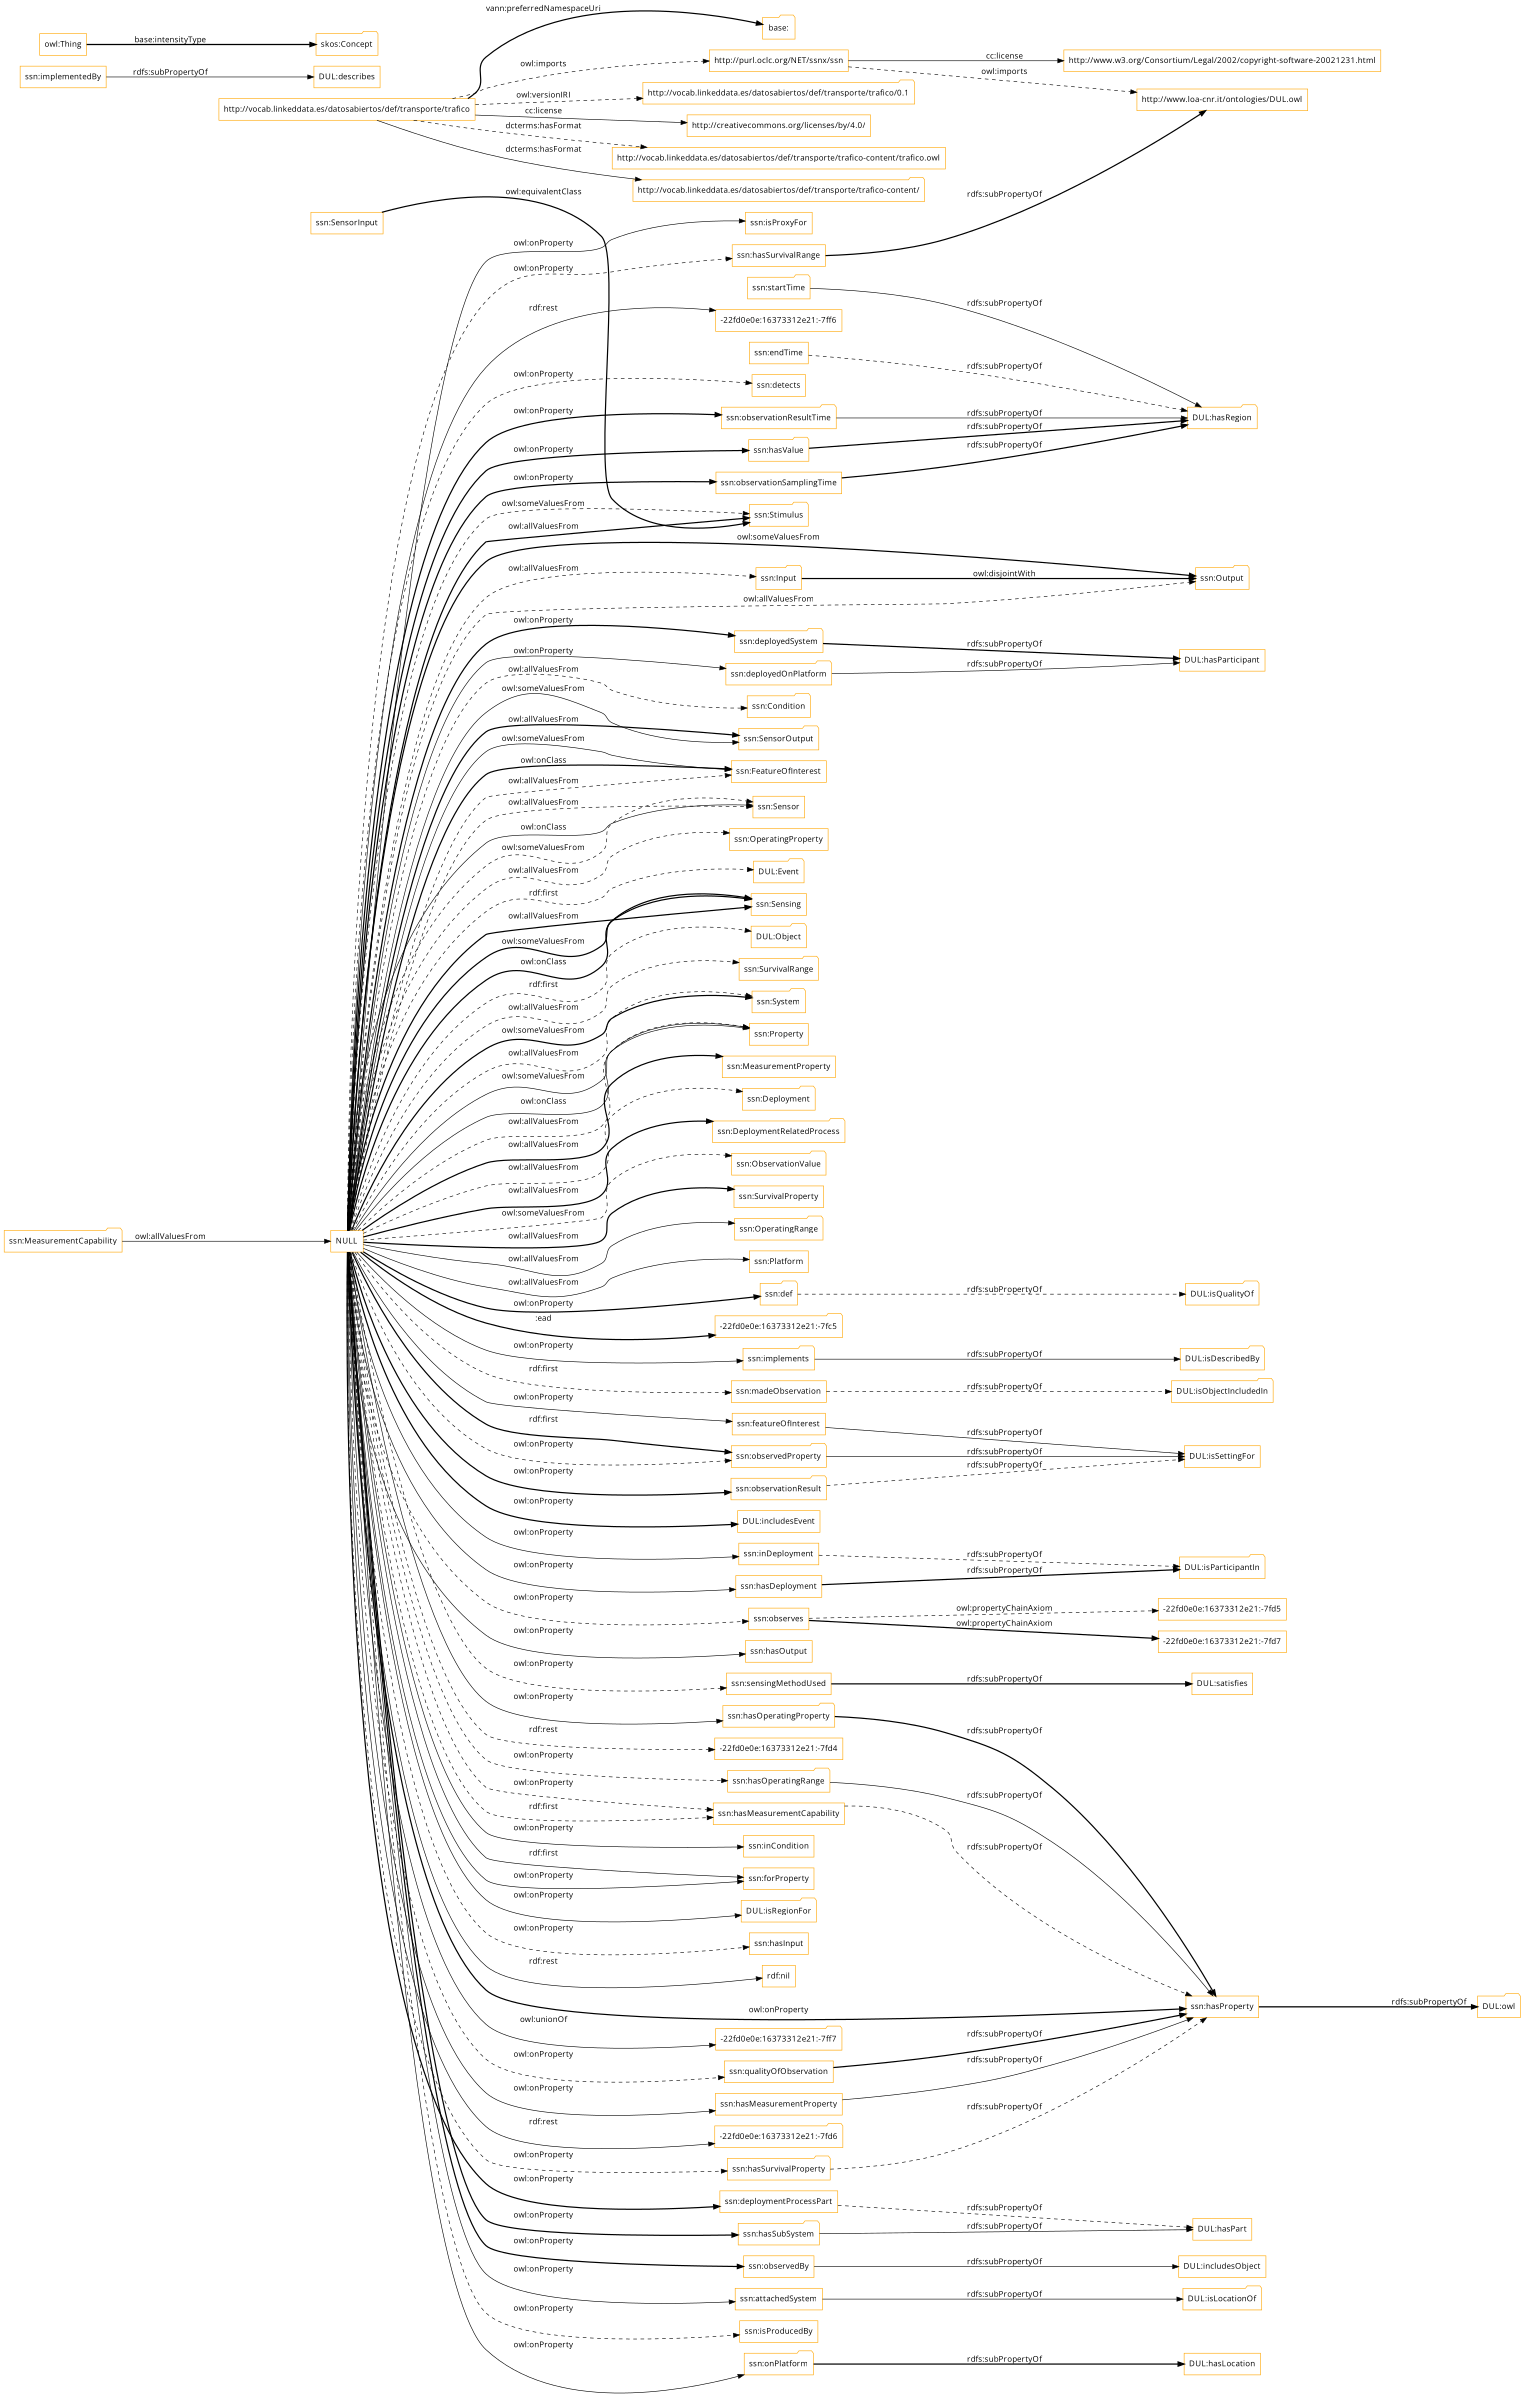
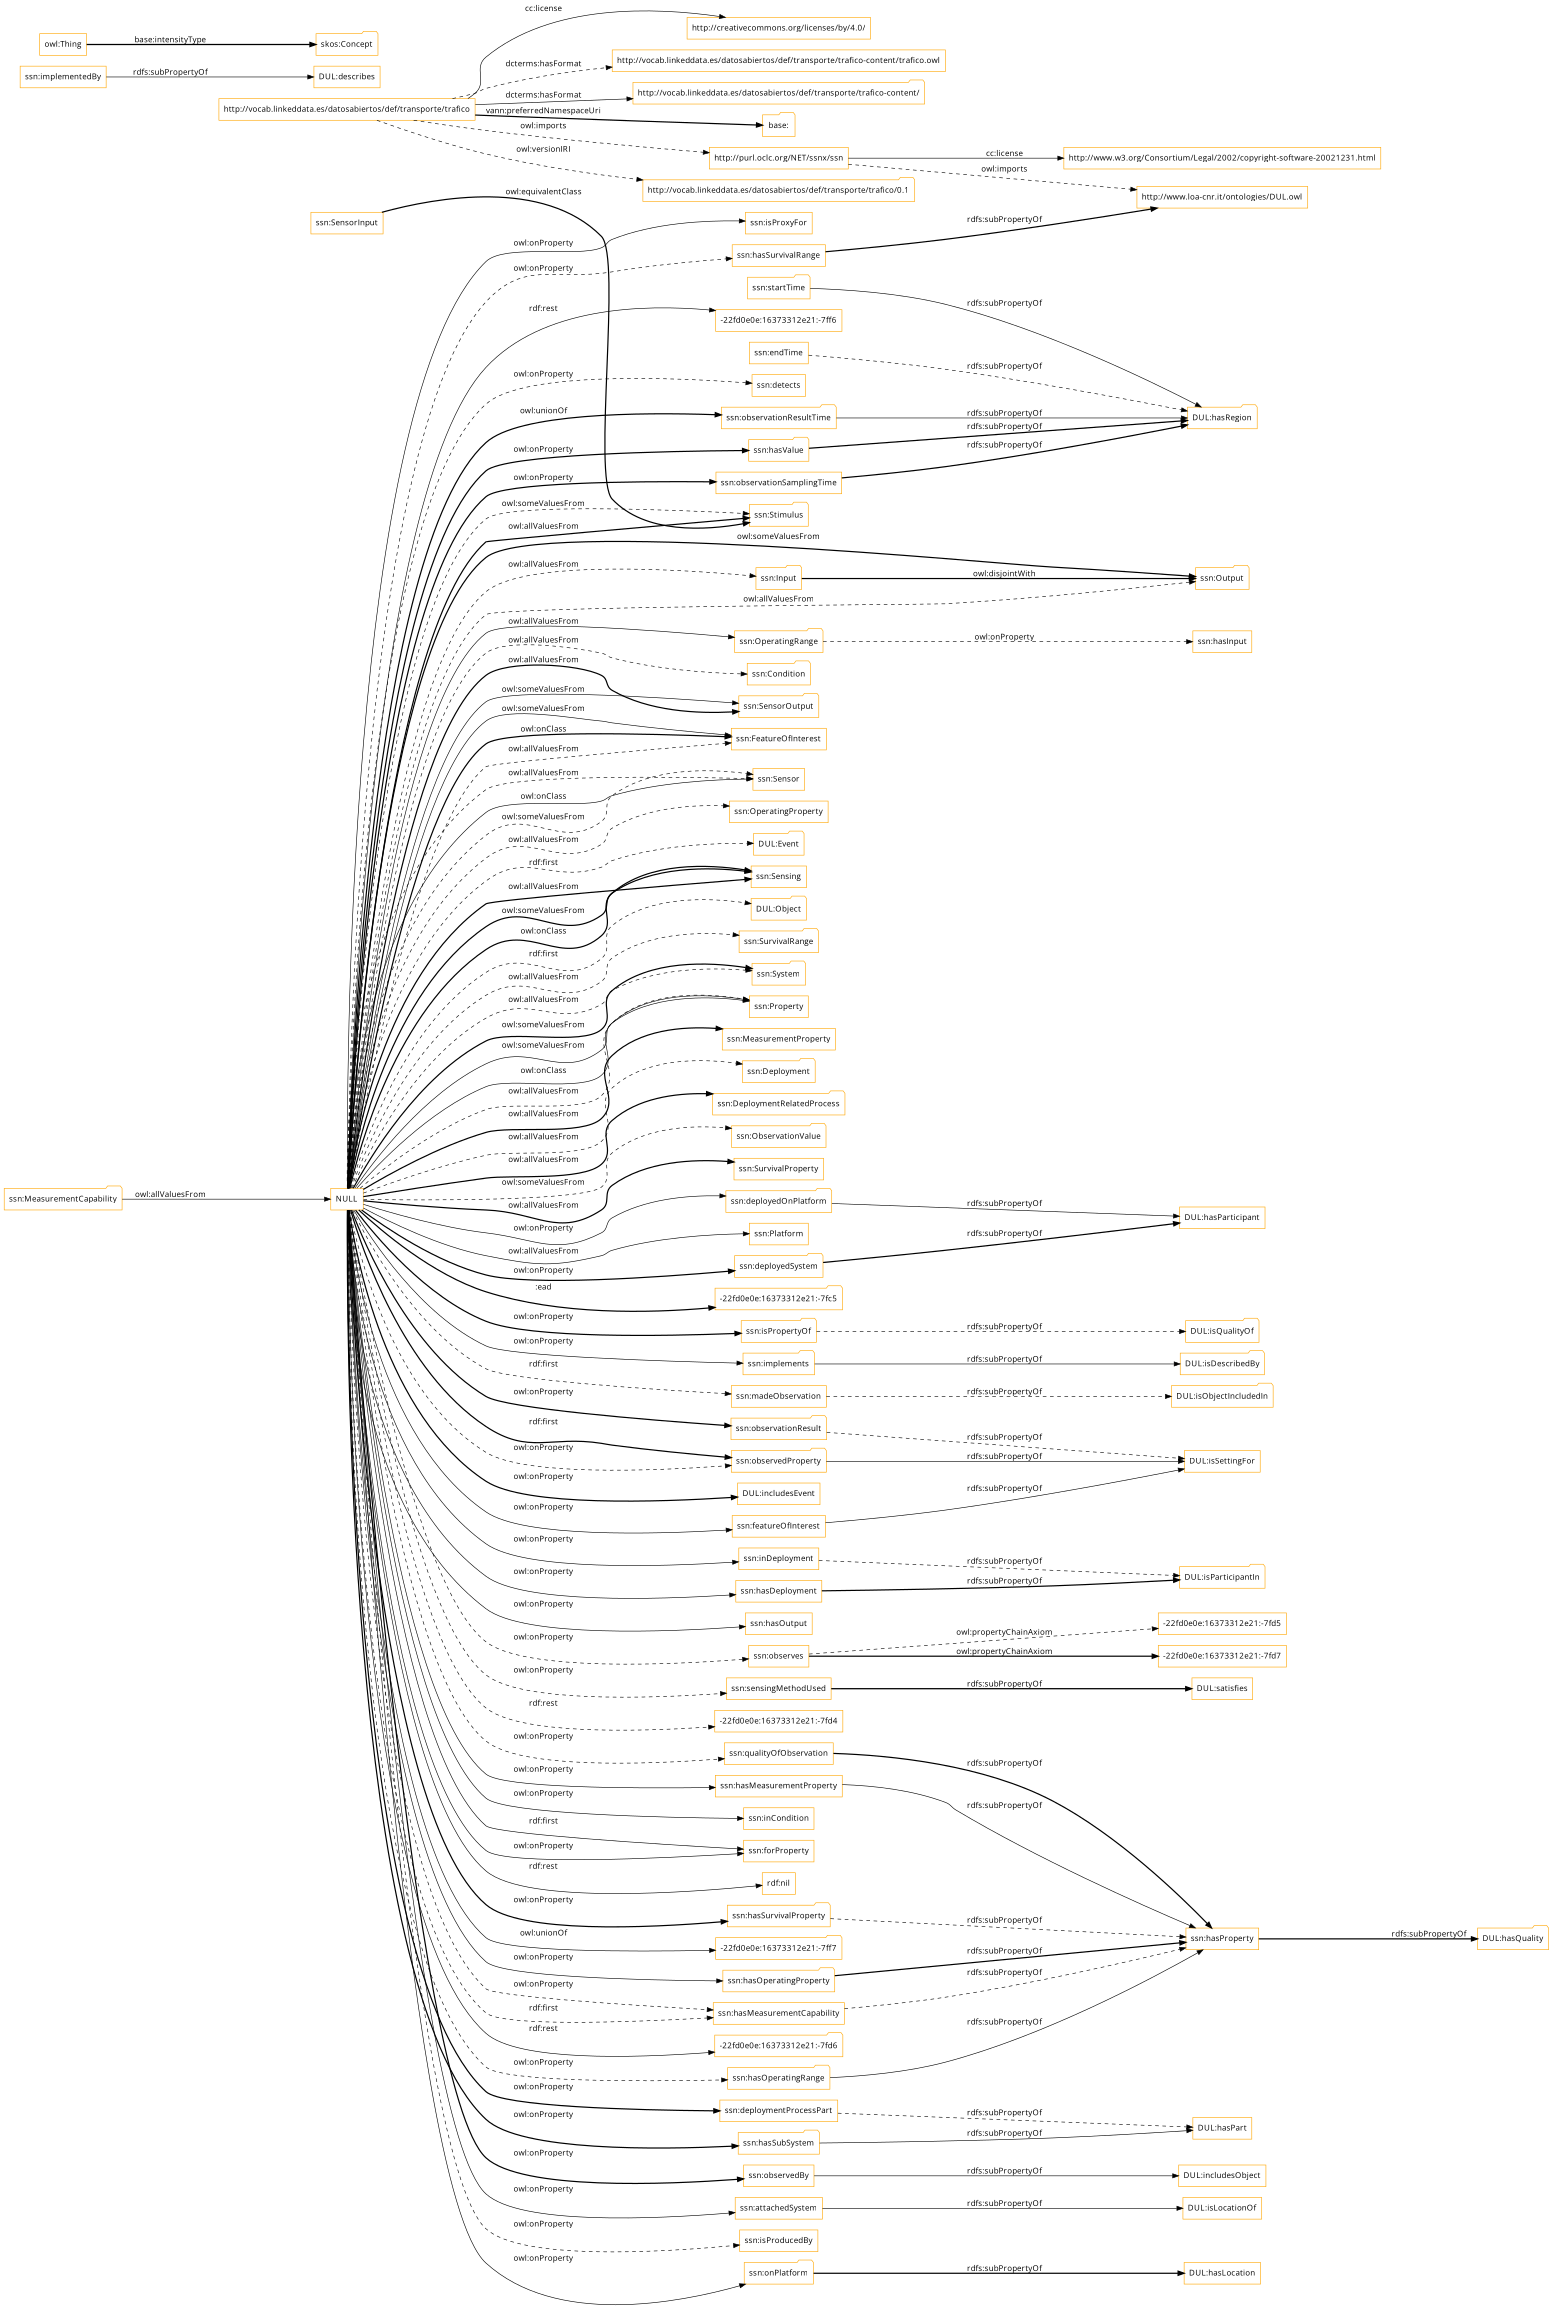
(544, 411) -> (544, 411)
(779, 1294) -> (779, 1331)
(403, 1731) -> (1005, 642)
(779, 1911) -> none
(393, 1921) -> (399, 1685)
(469, 1964) -> none
(1499, 2007) -> (1513, 1939)
(1222, 2299) -> (1222, 2208)
